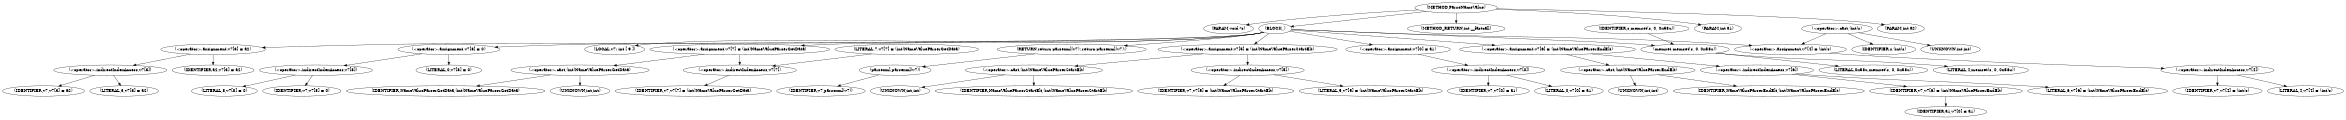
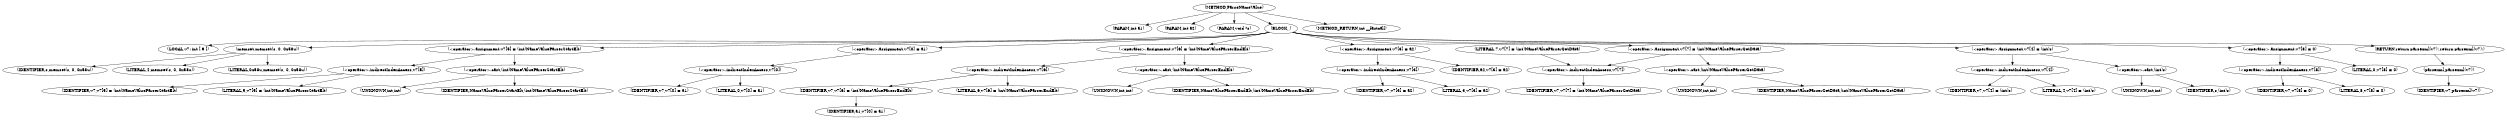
(1660, 38) -> (166, 60)
(1815, 38) -> (2078, 60)
